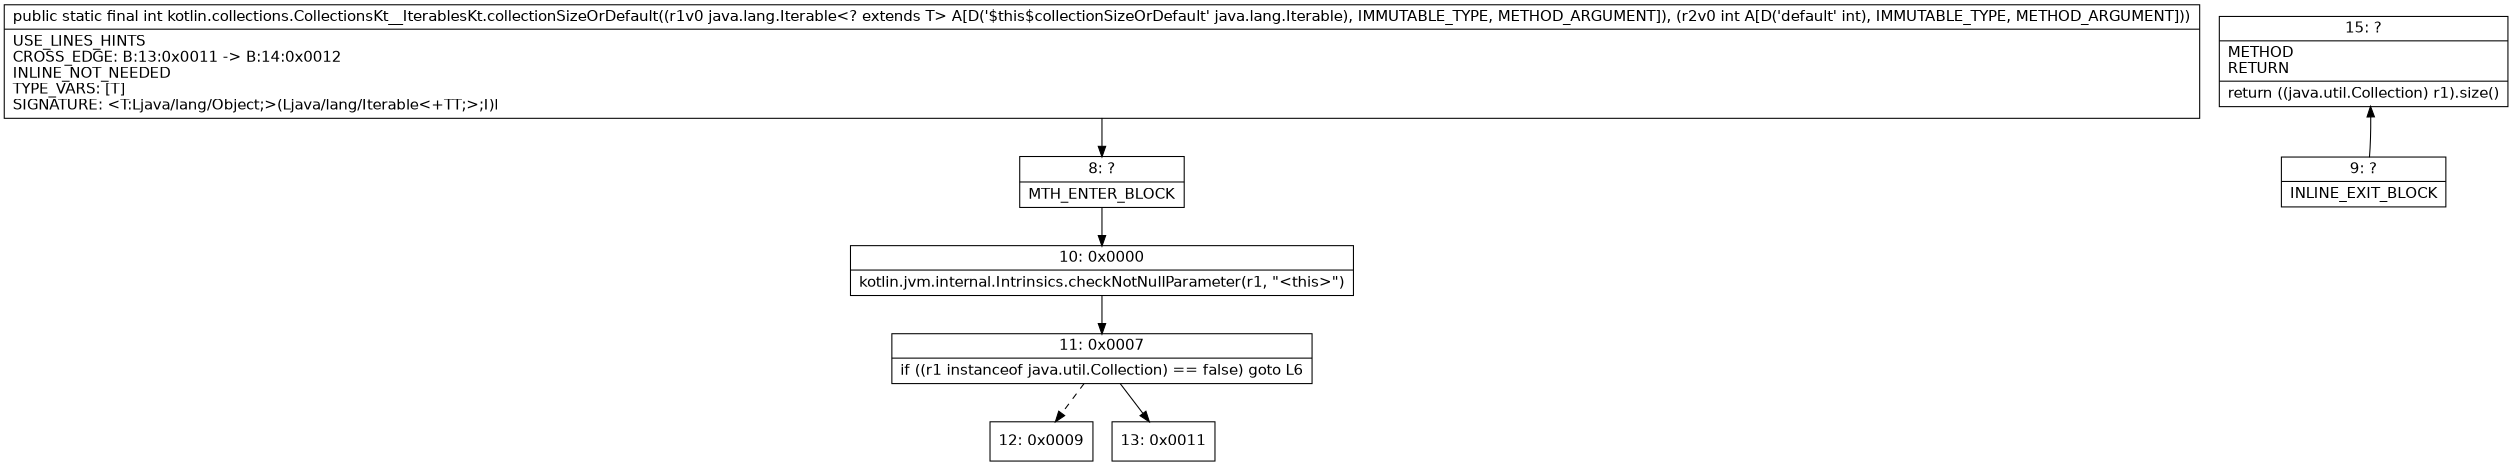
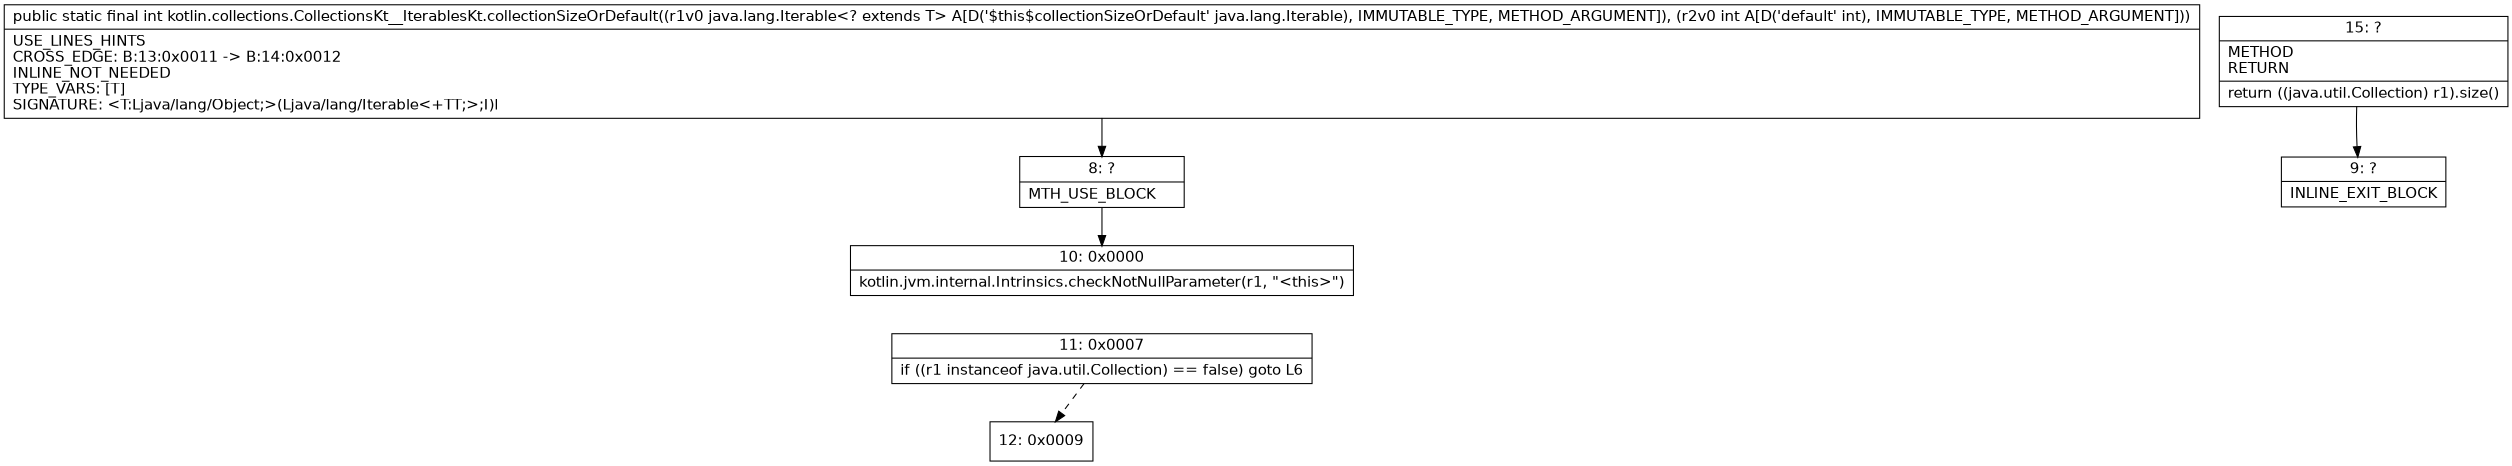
(2371, 137) -> (2356, 126)
(1102, 194) -> (1092, 194)
(1102, 309) -> none
(1164, 441) -> none
